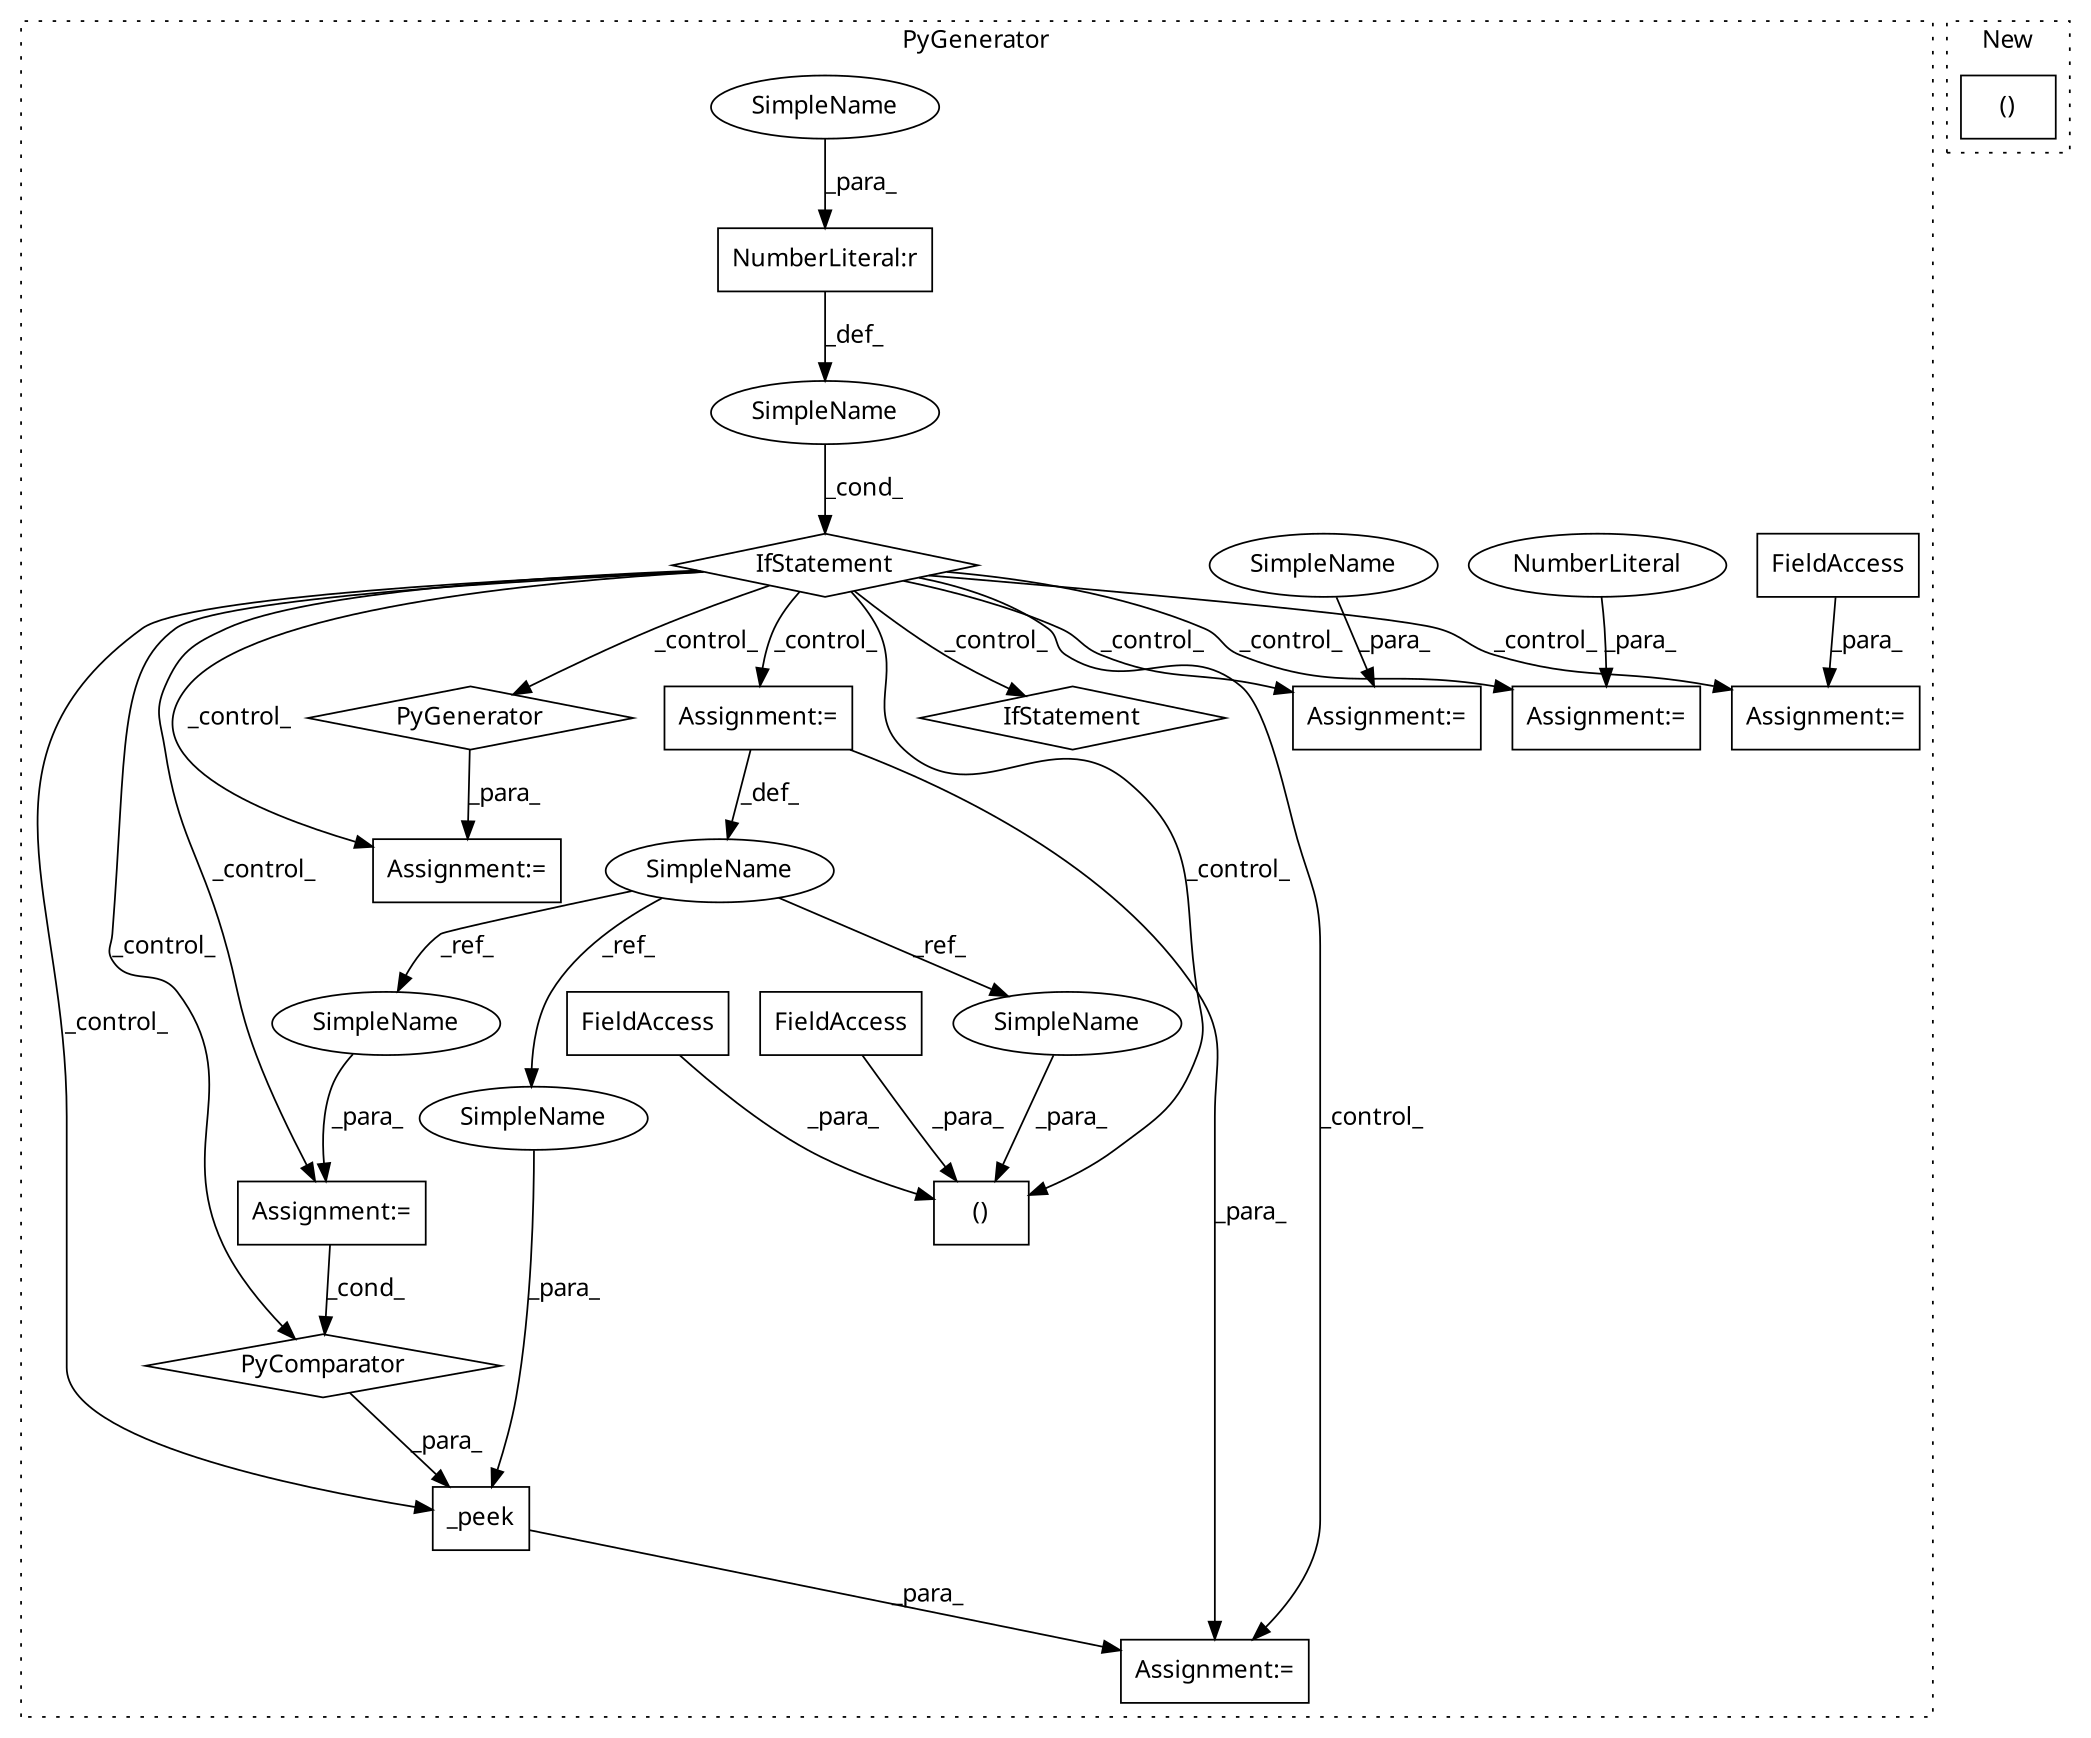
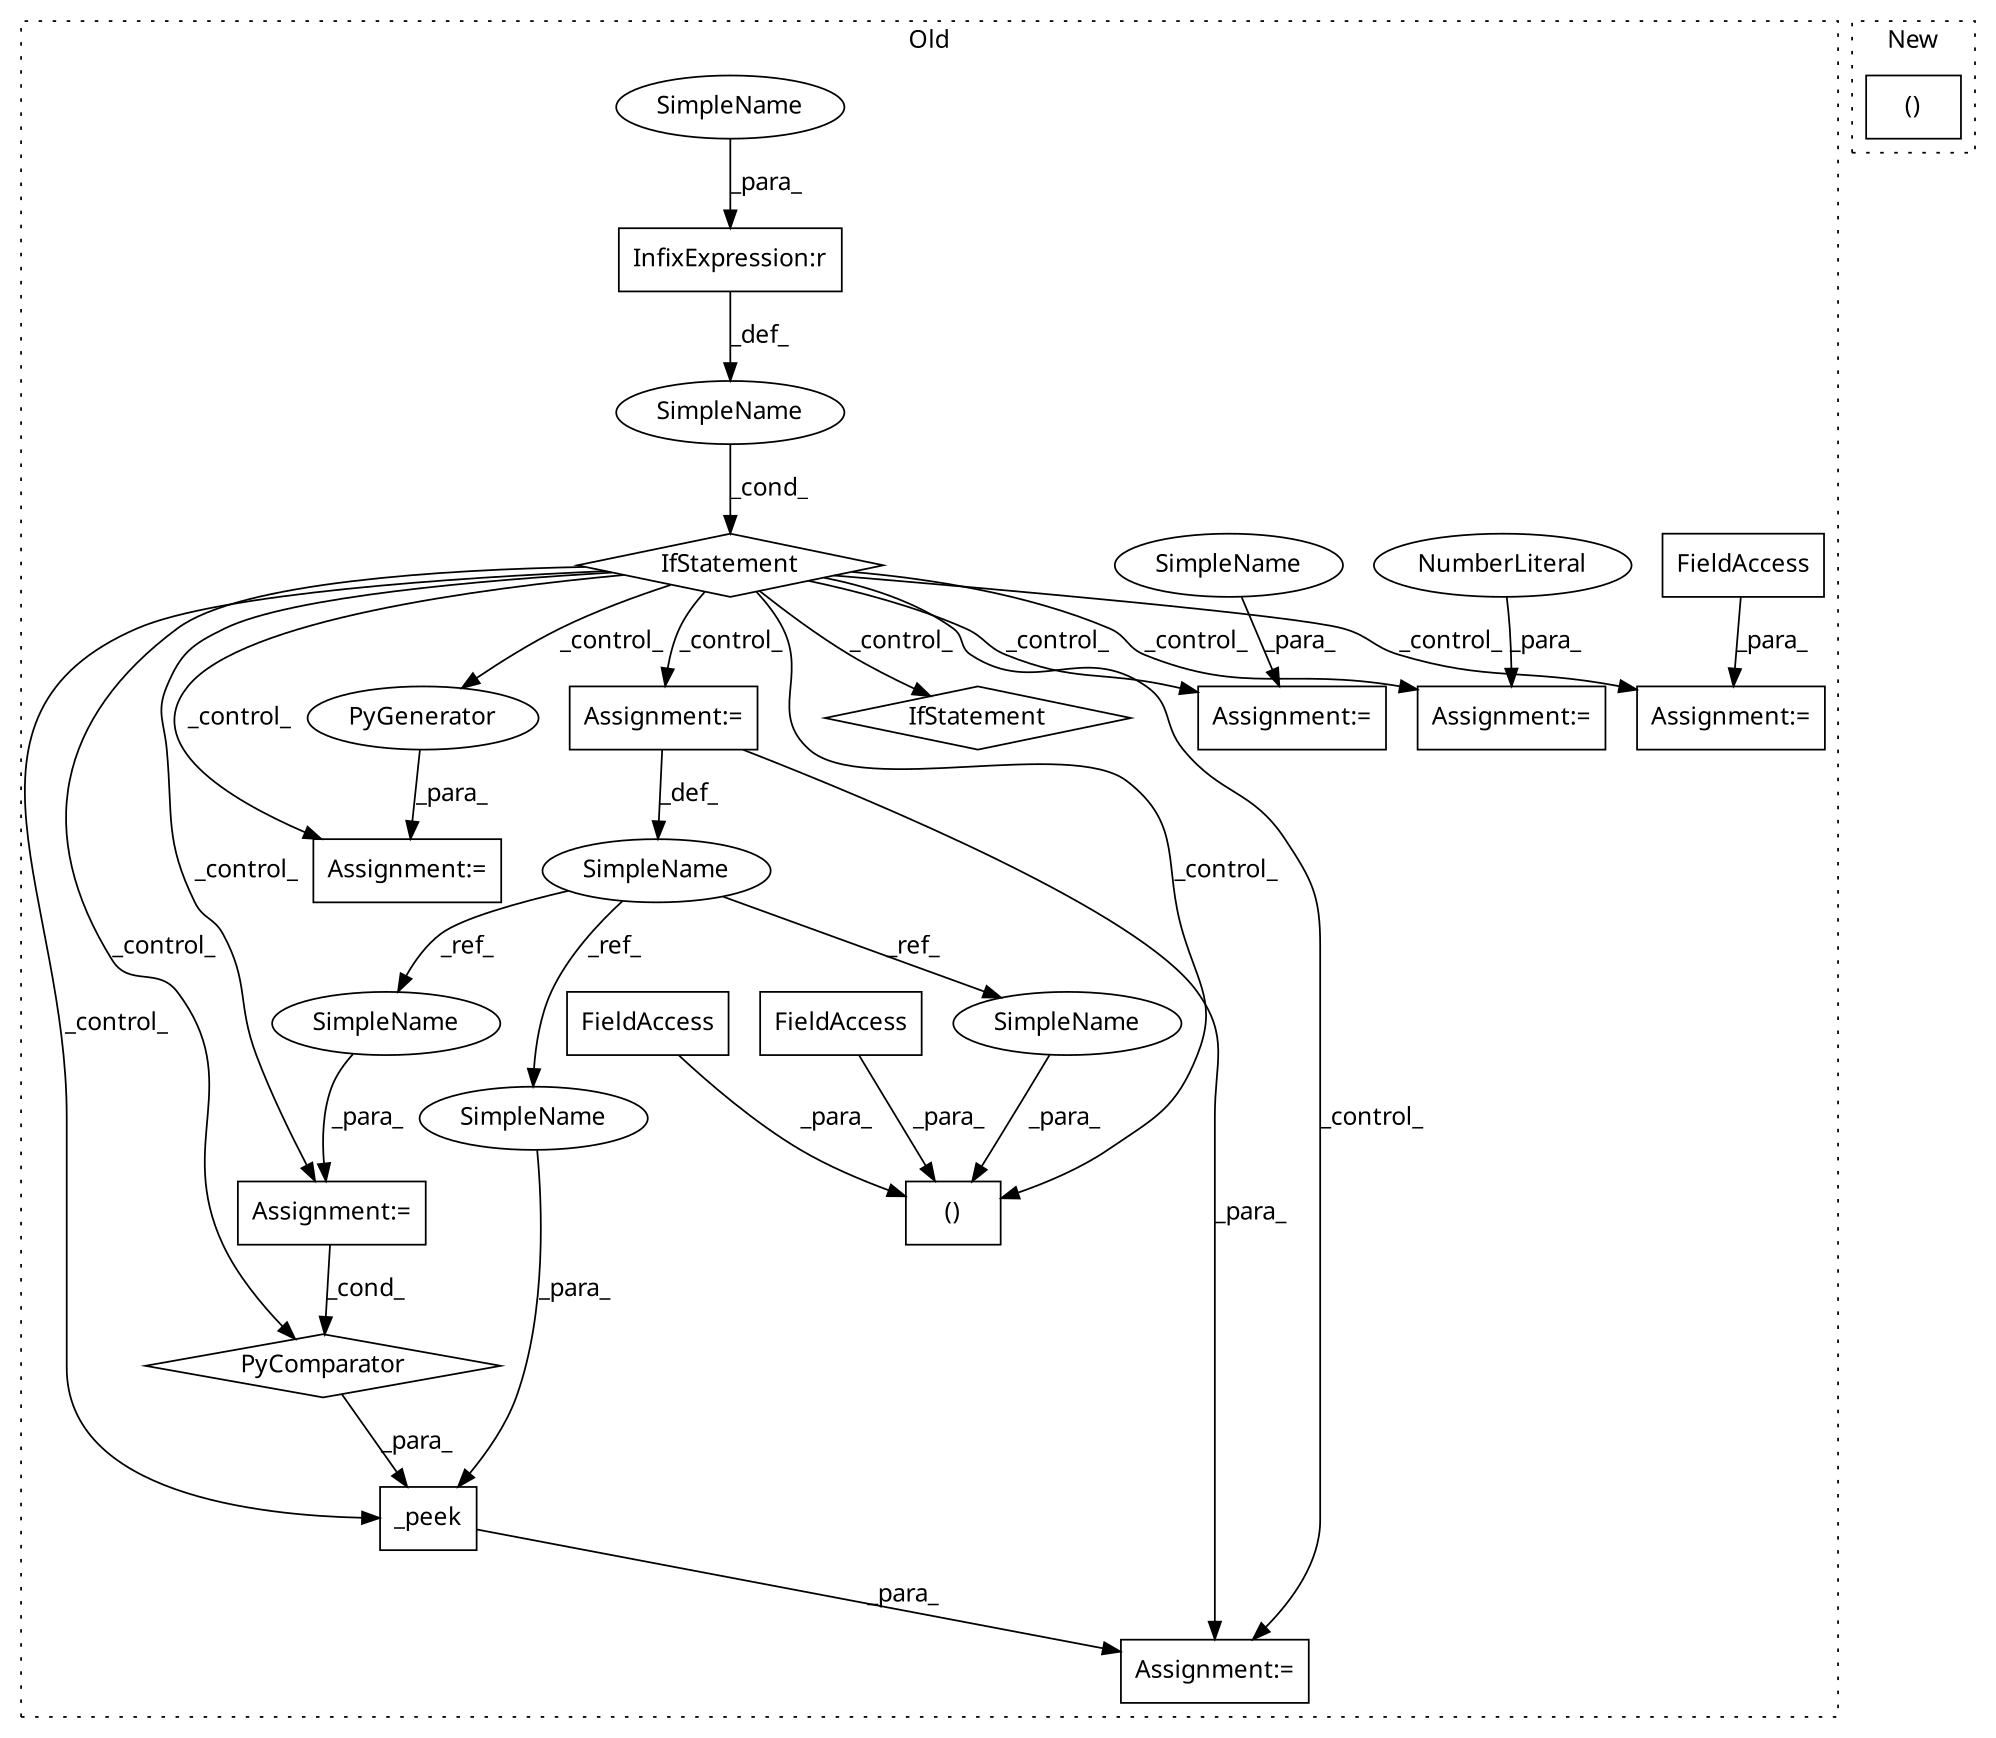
(977, 41) -> (930, 41)
(825, 260) -> (730, 260)
(470, 718) -> (423, 718)
